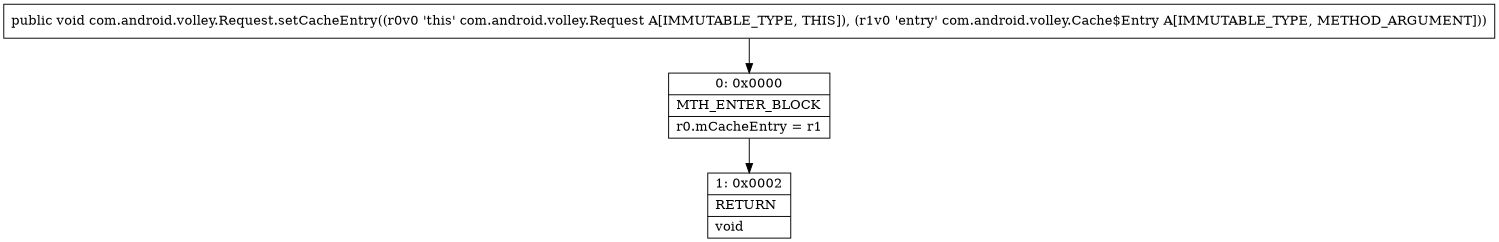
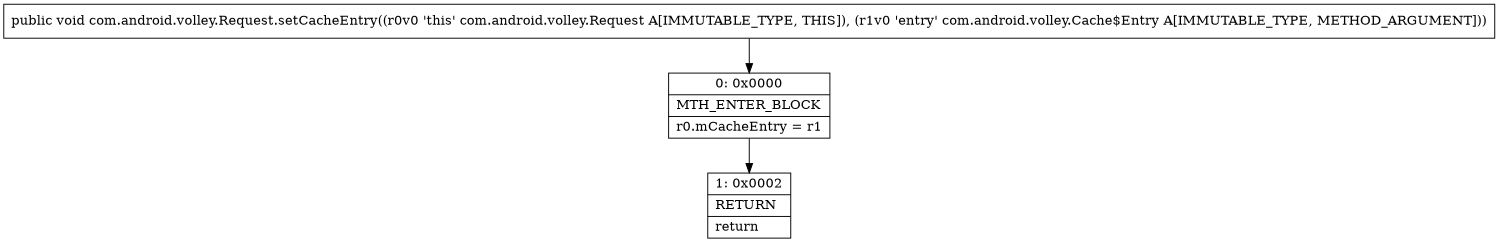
(730, 227) -> (737, 227)
